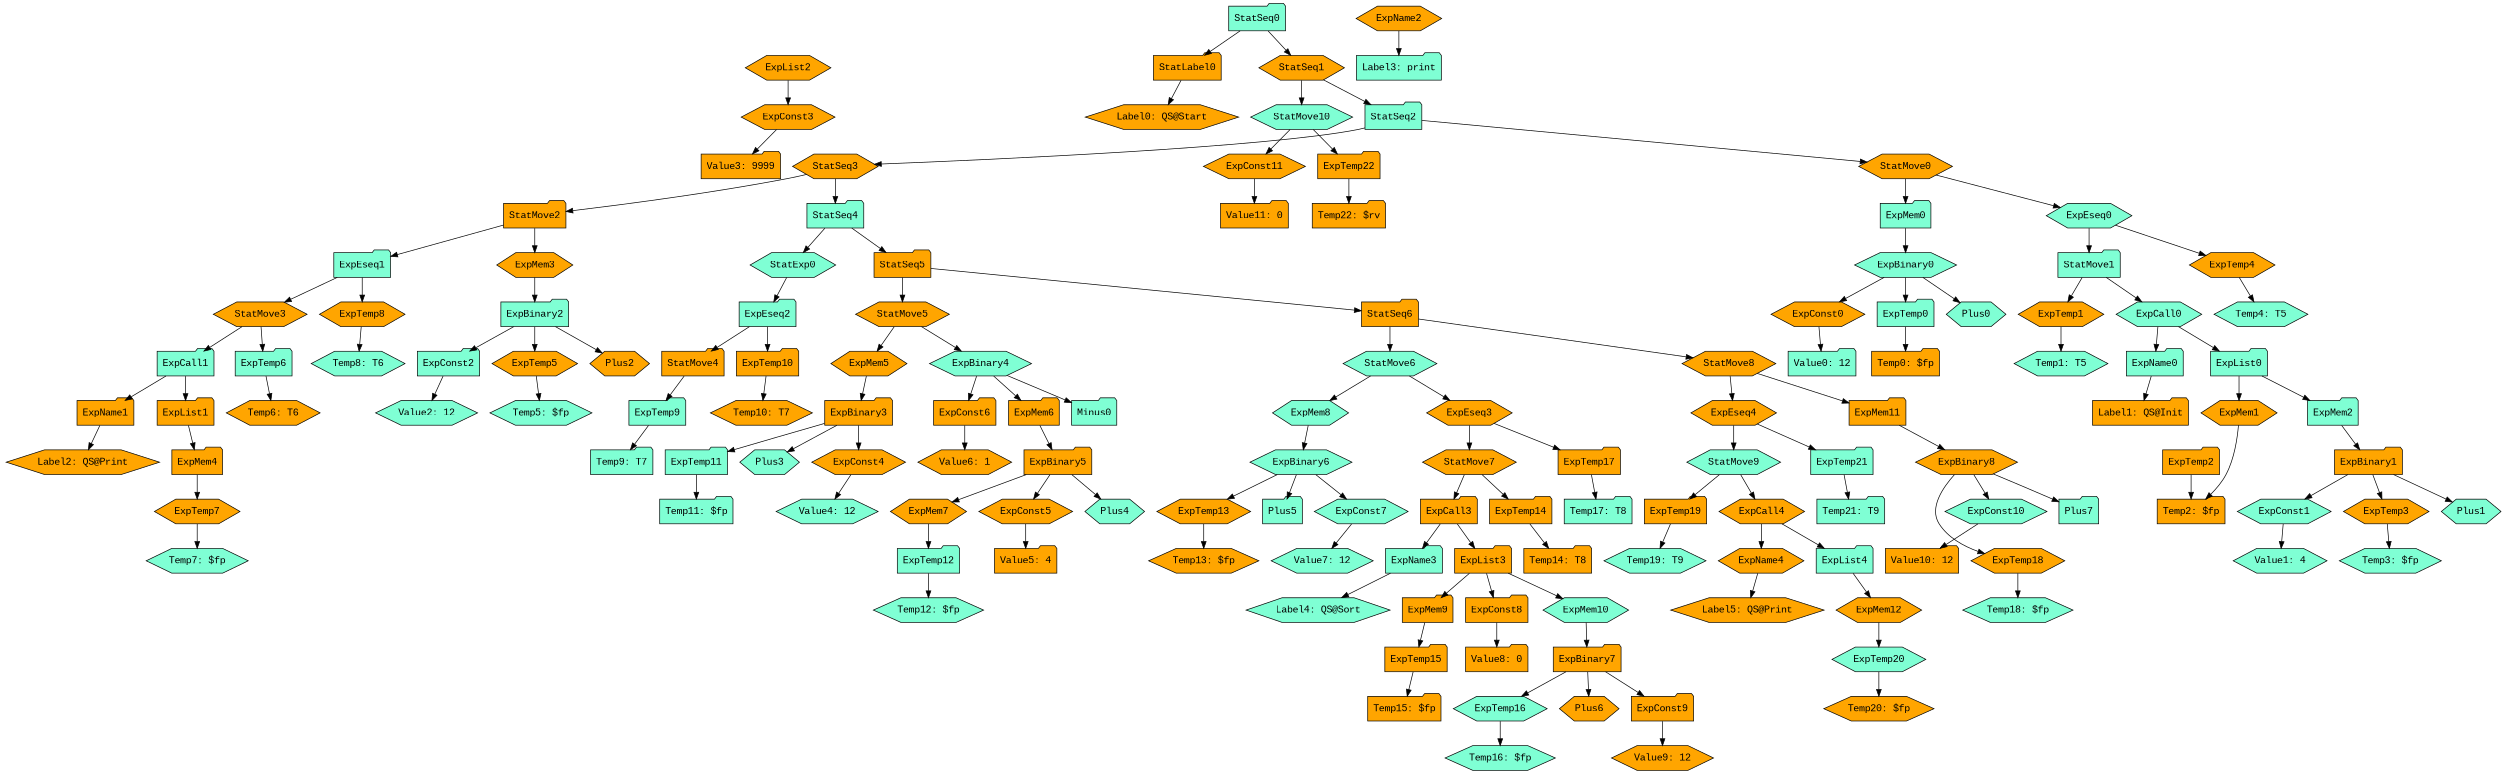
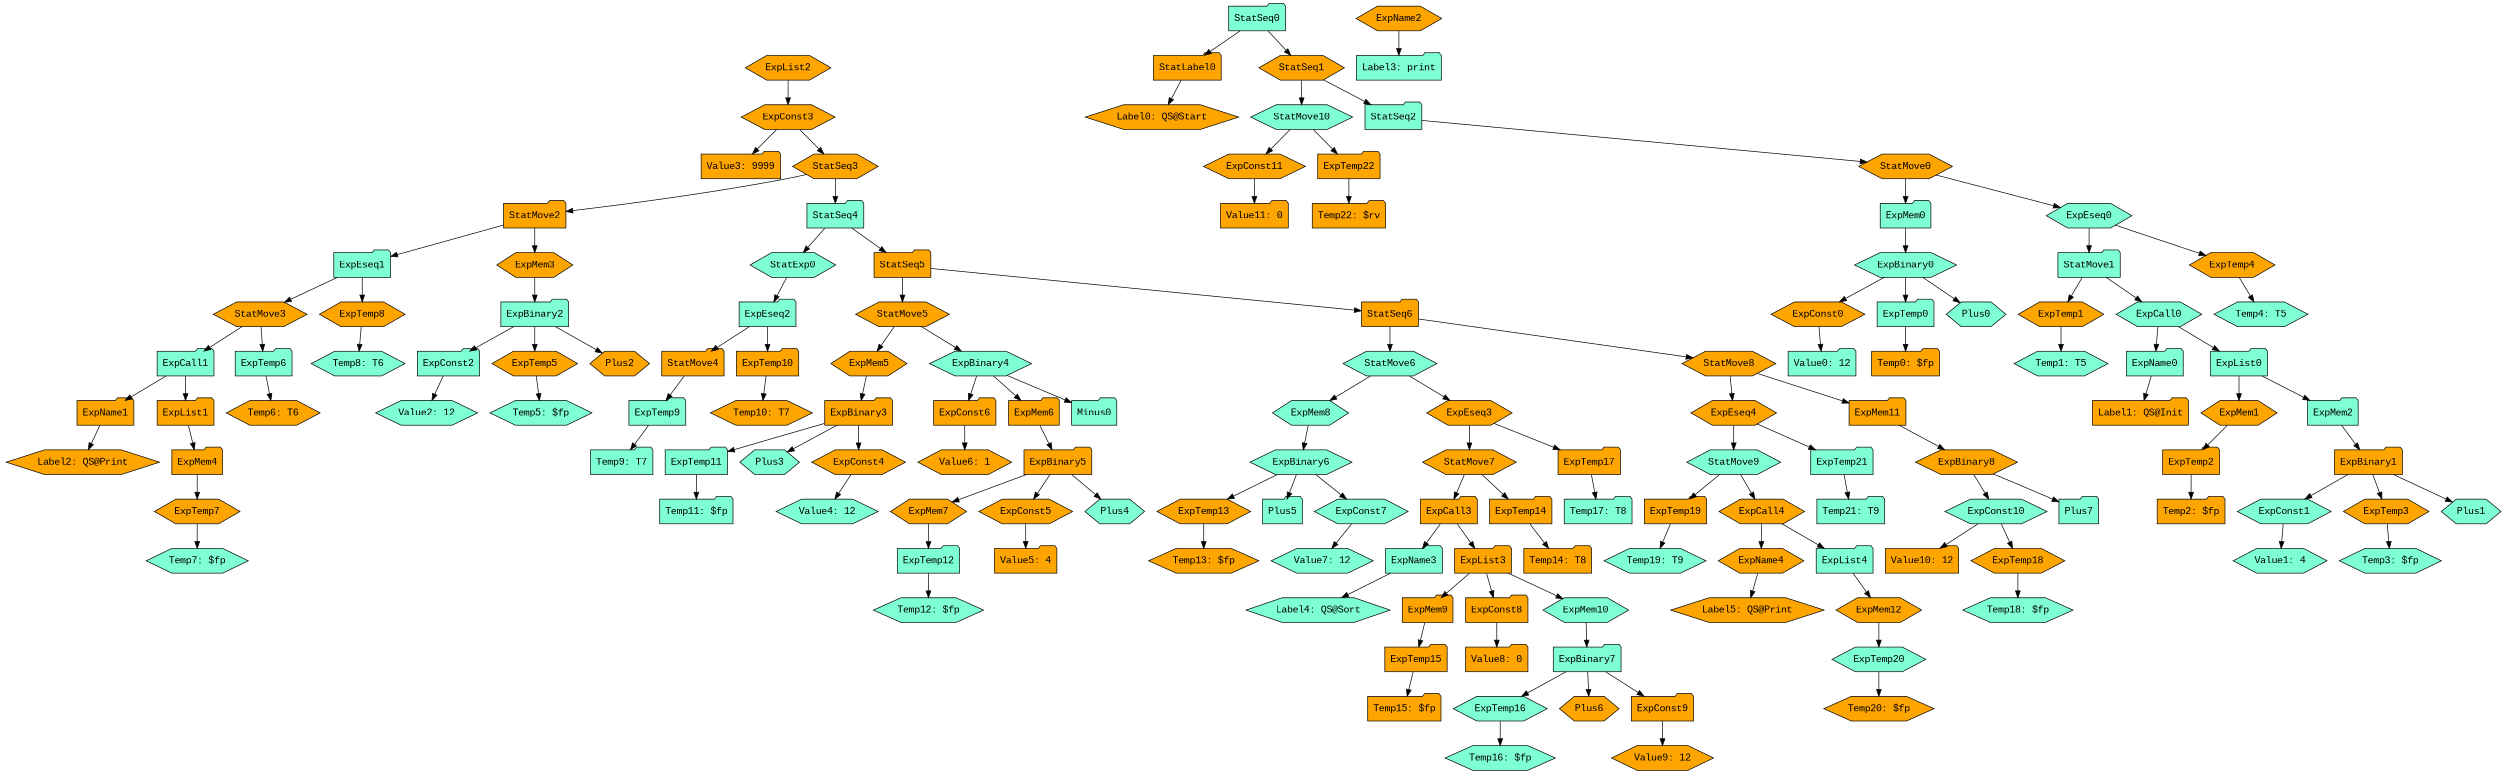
(1124, 152) -> (809, 139)
(2231, 463) -> (2217, 435)
(1938, 521) -> (2006, 533)
(1587, 659) -> (1587, 659)
